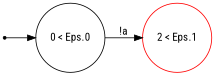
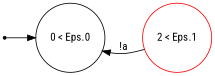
(120, 38) -> (128, 53)
